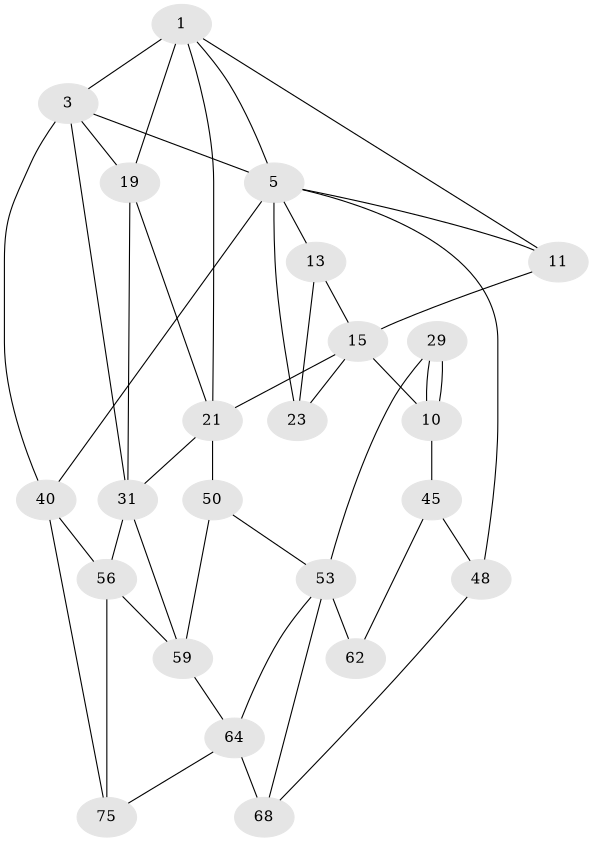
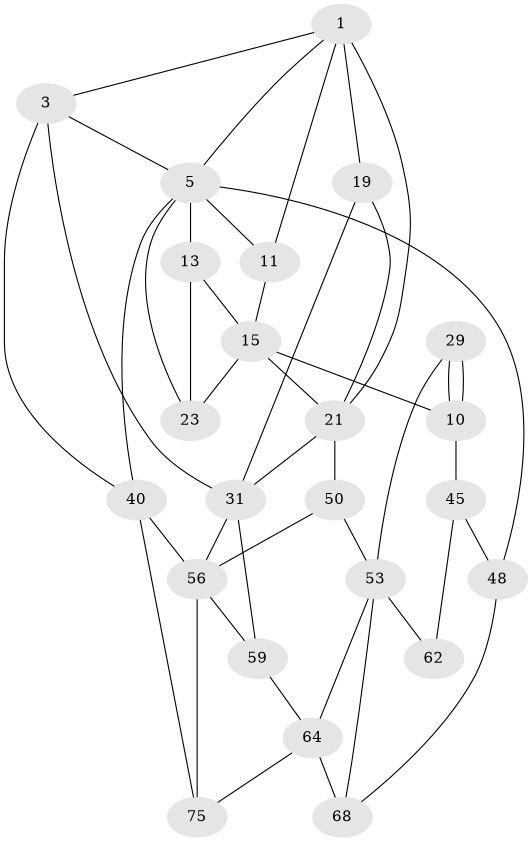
(99, 143) -> none
(198, 579) -> (266, 540)
